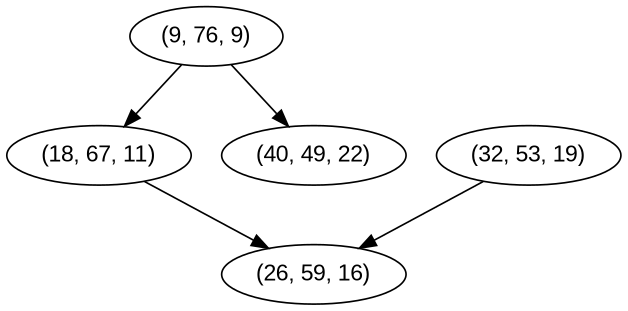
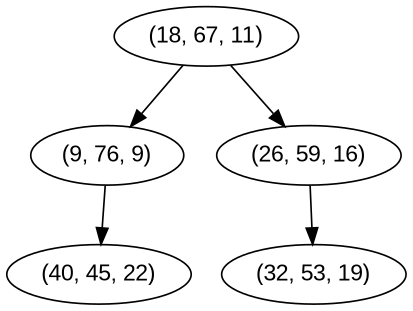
(159, 89) -> (162, 90)
(314, 155) -> (99, 274)
(429, 211) -> (311, 207)
